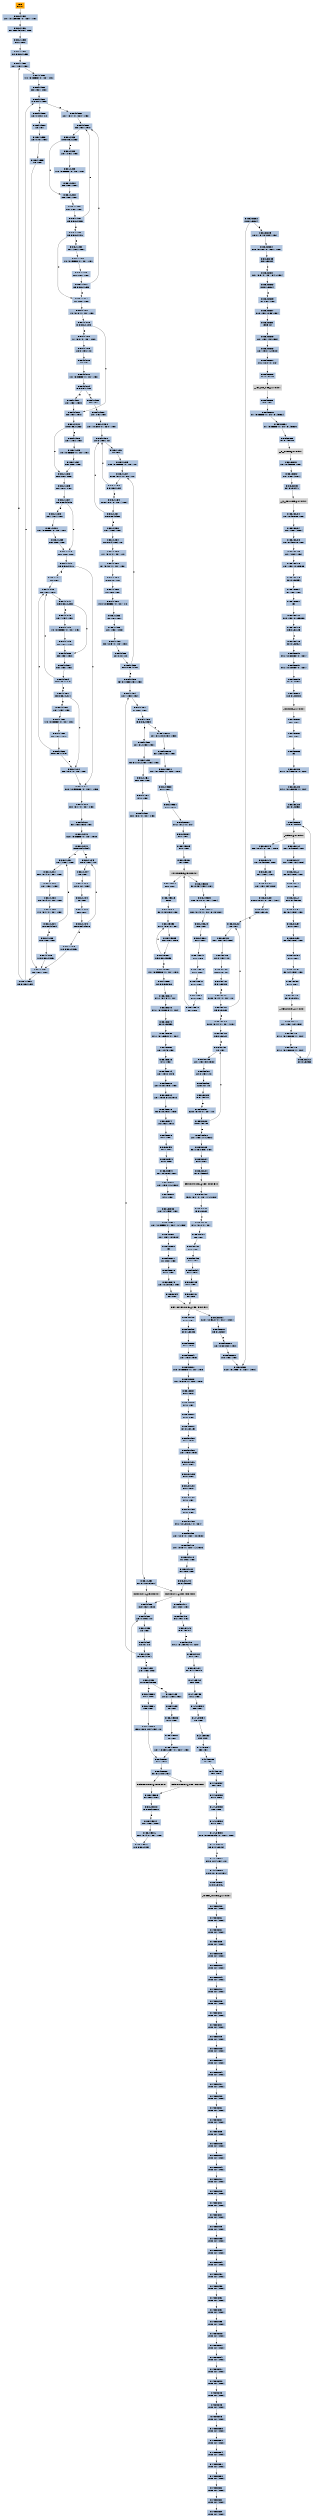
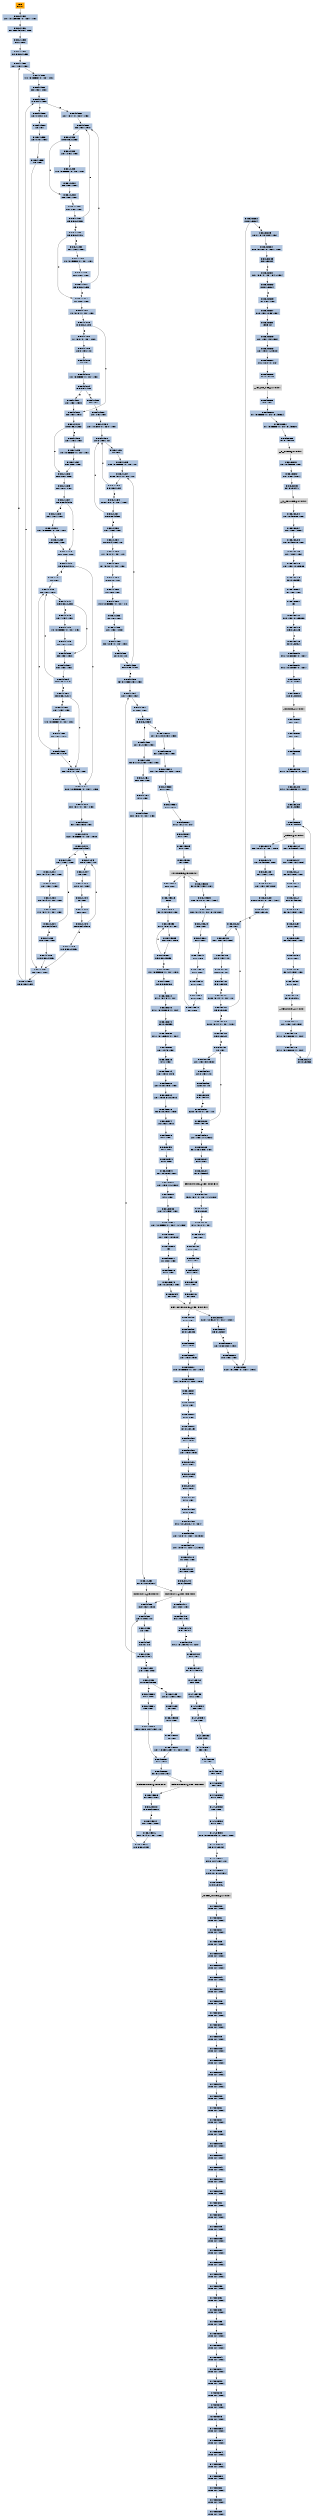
none -> (168, 1202)
